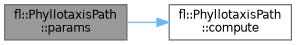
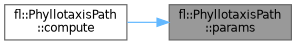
(142, 22) -> (142, 22)
